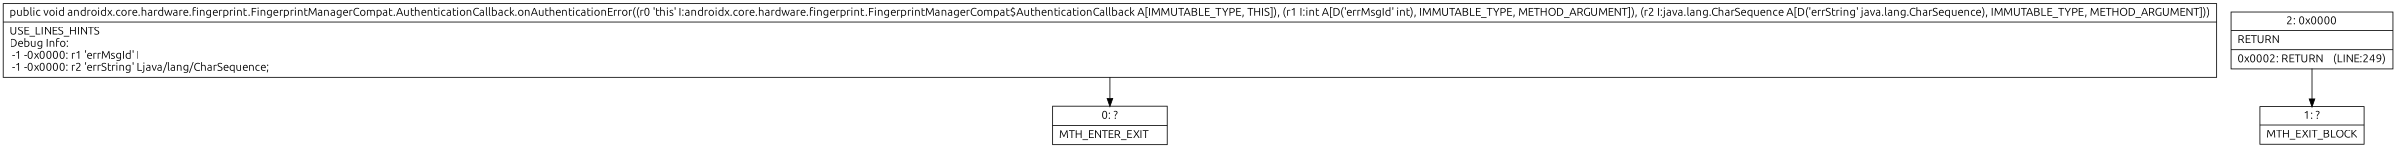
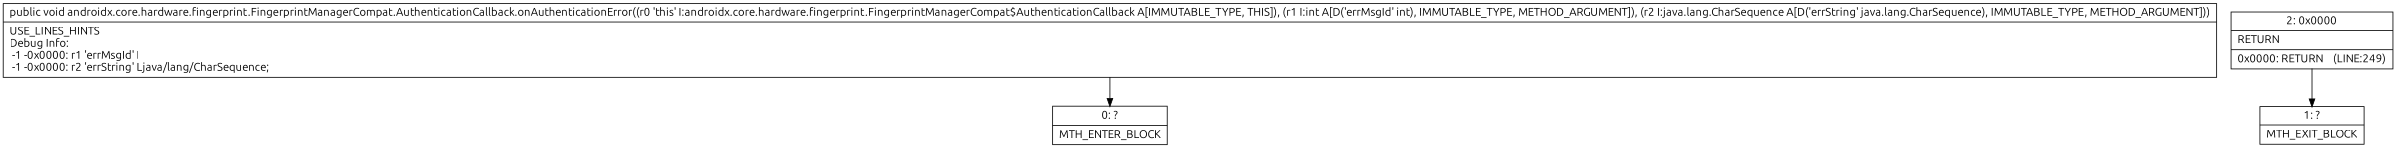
(2312, 59) -> (2312, 59)
(1104, 135) -> (1110, 135)
